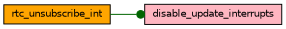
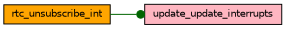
(213, 14) -> (213, 14)
